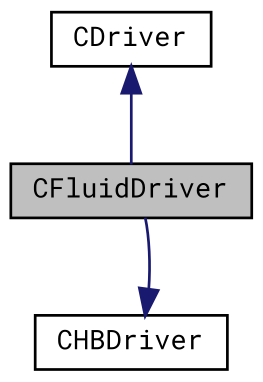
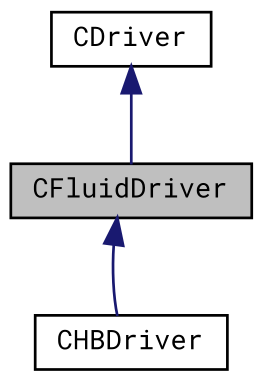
(149, 253) -> (113, 280)
